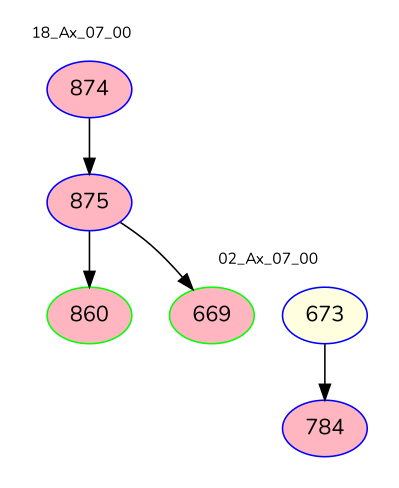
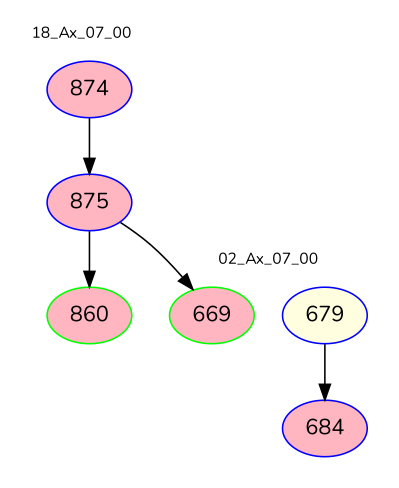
(325, 315) -> (325, 315)
(325, 428) -> (325, 428)
